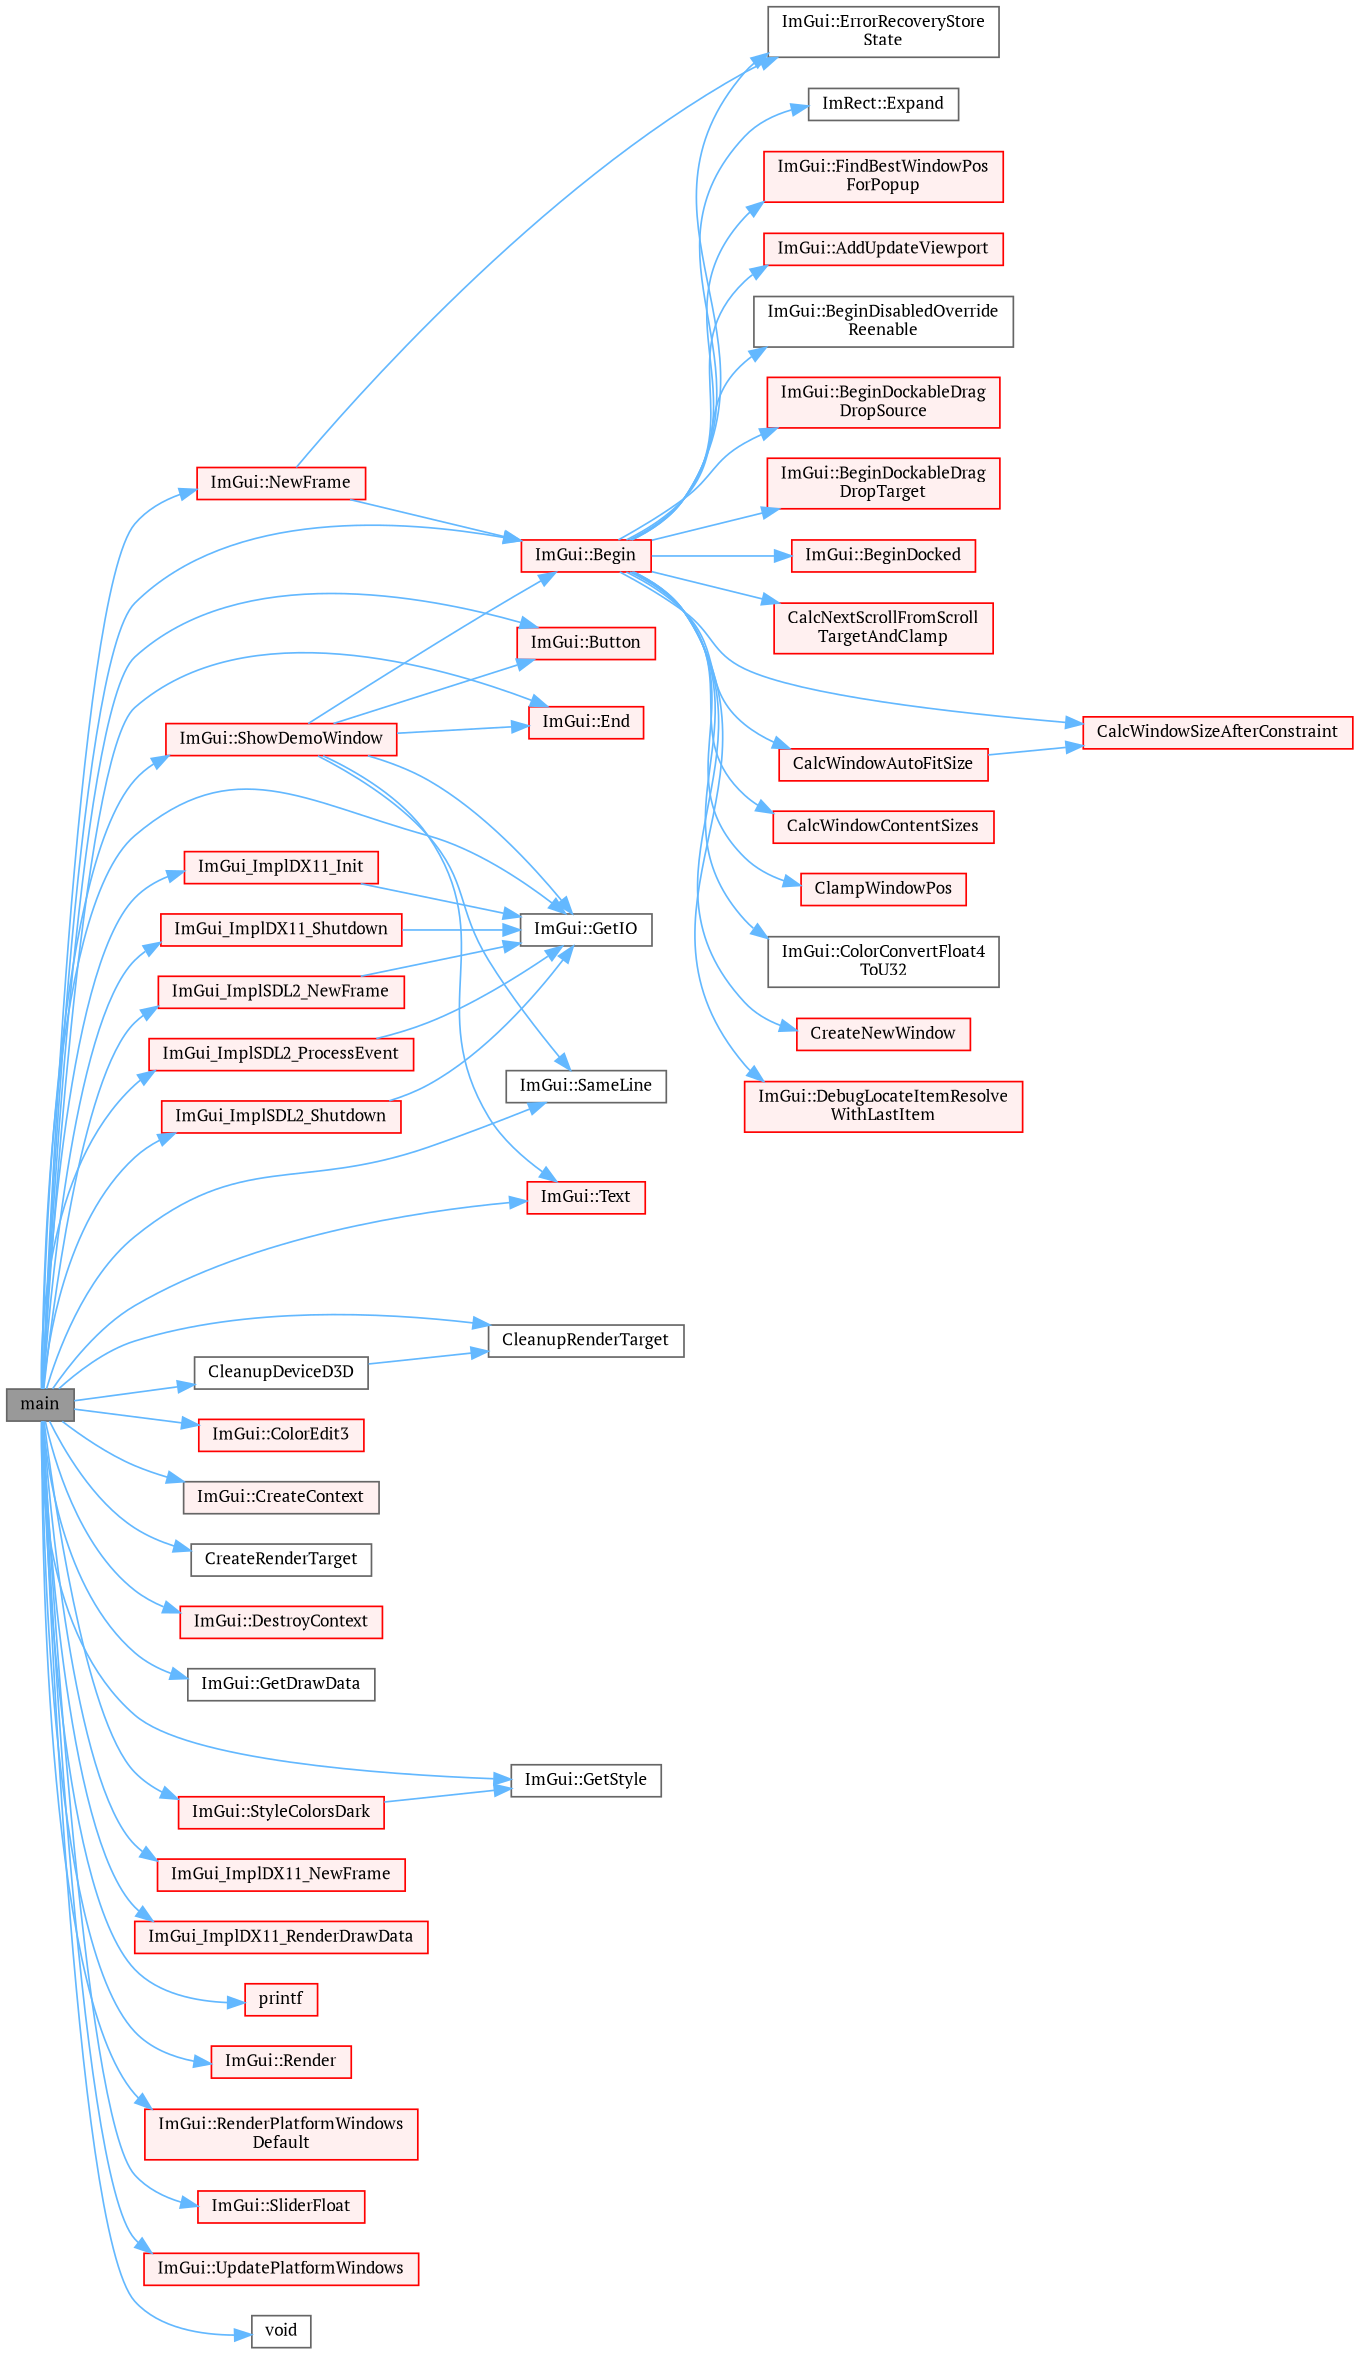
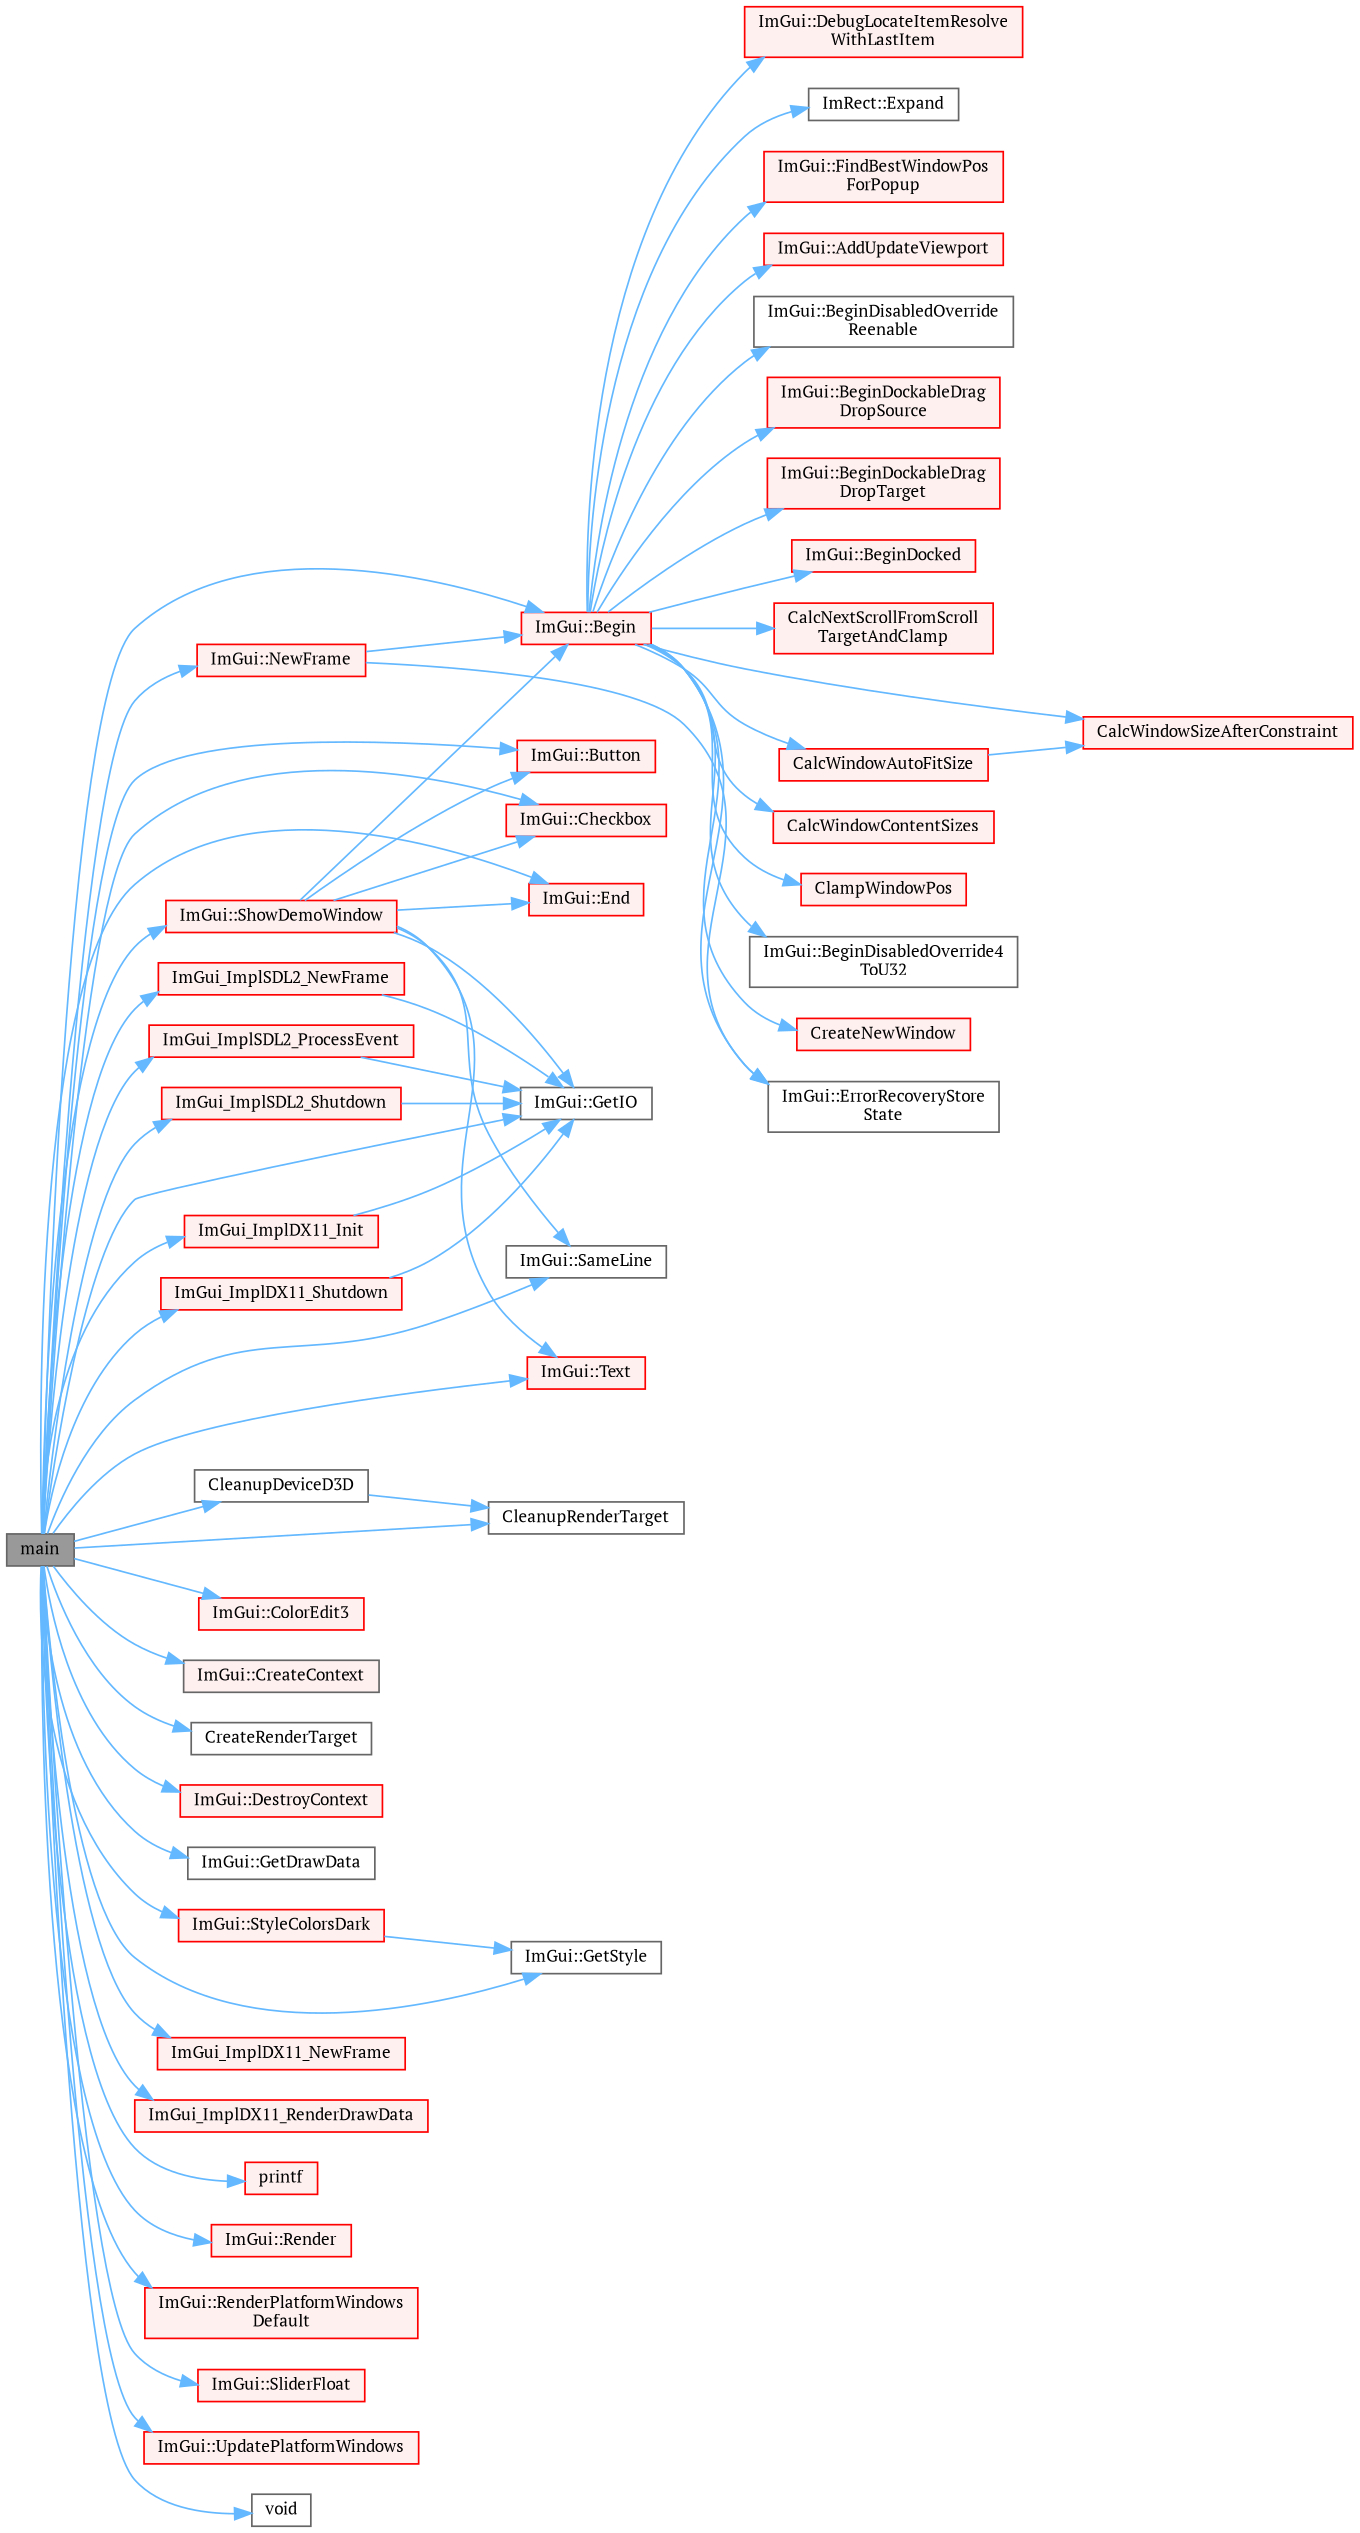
none -> (586, 820)
(884, 962) -> (884, 962)
